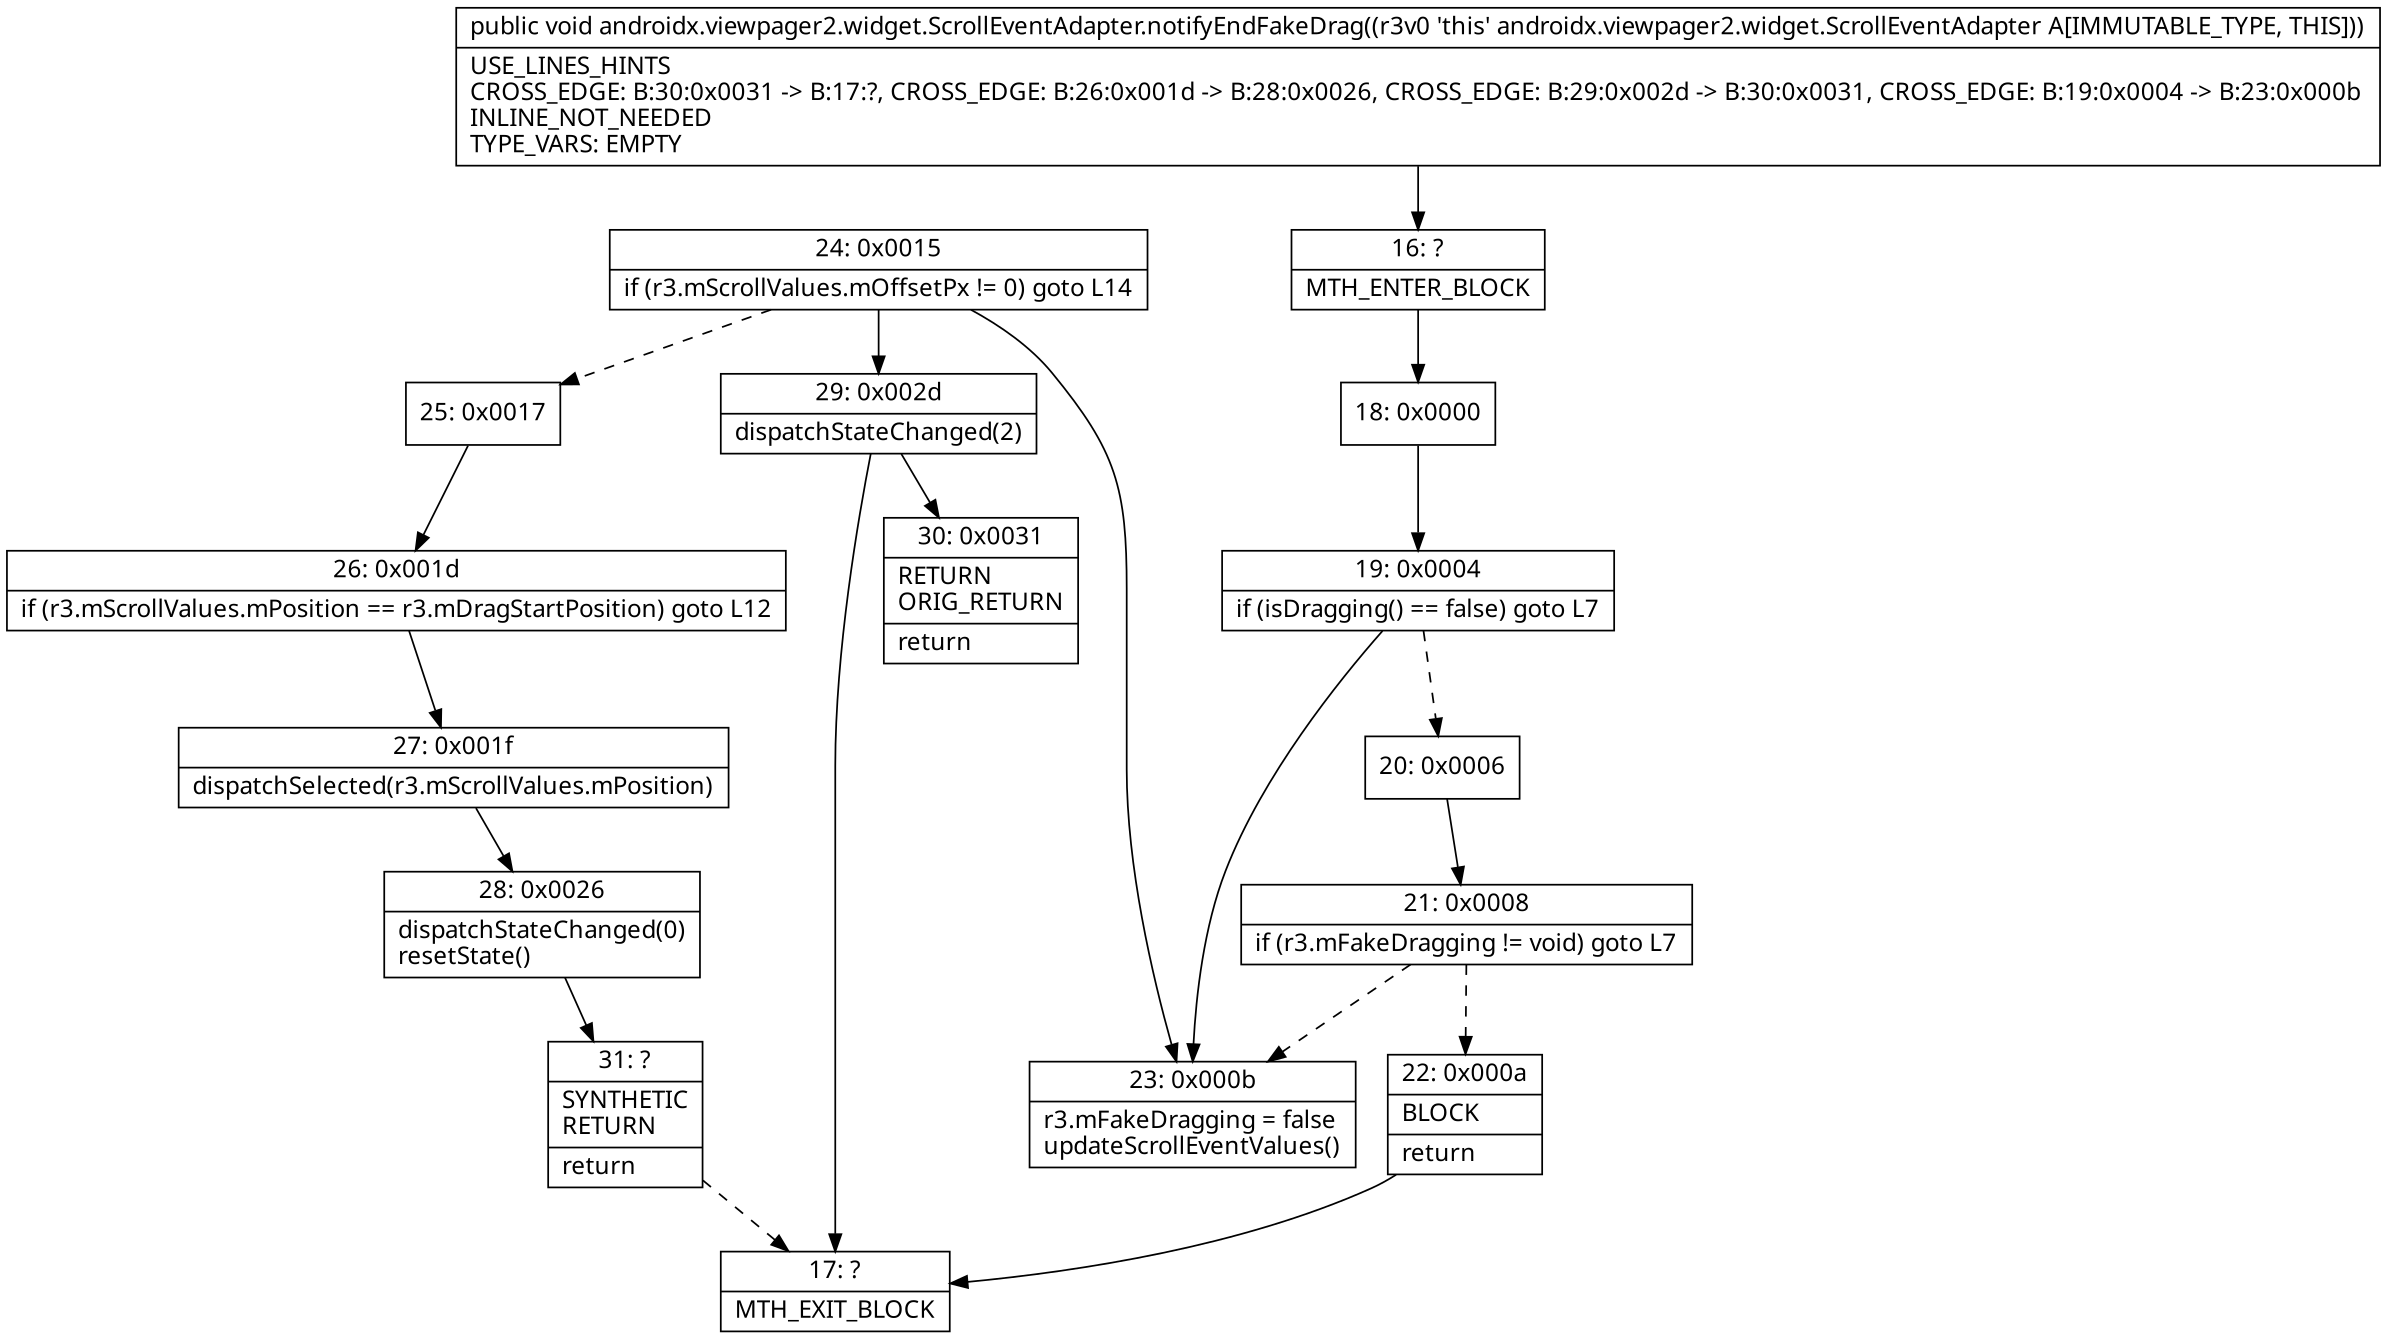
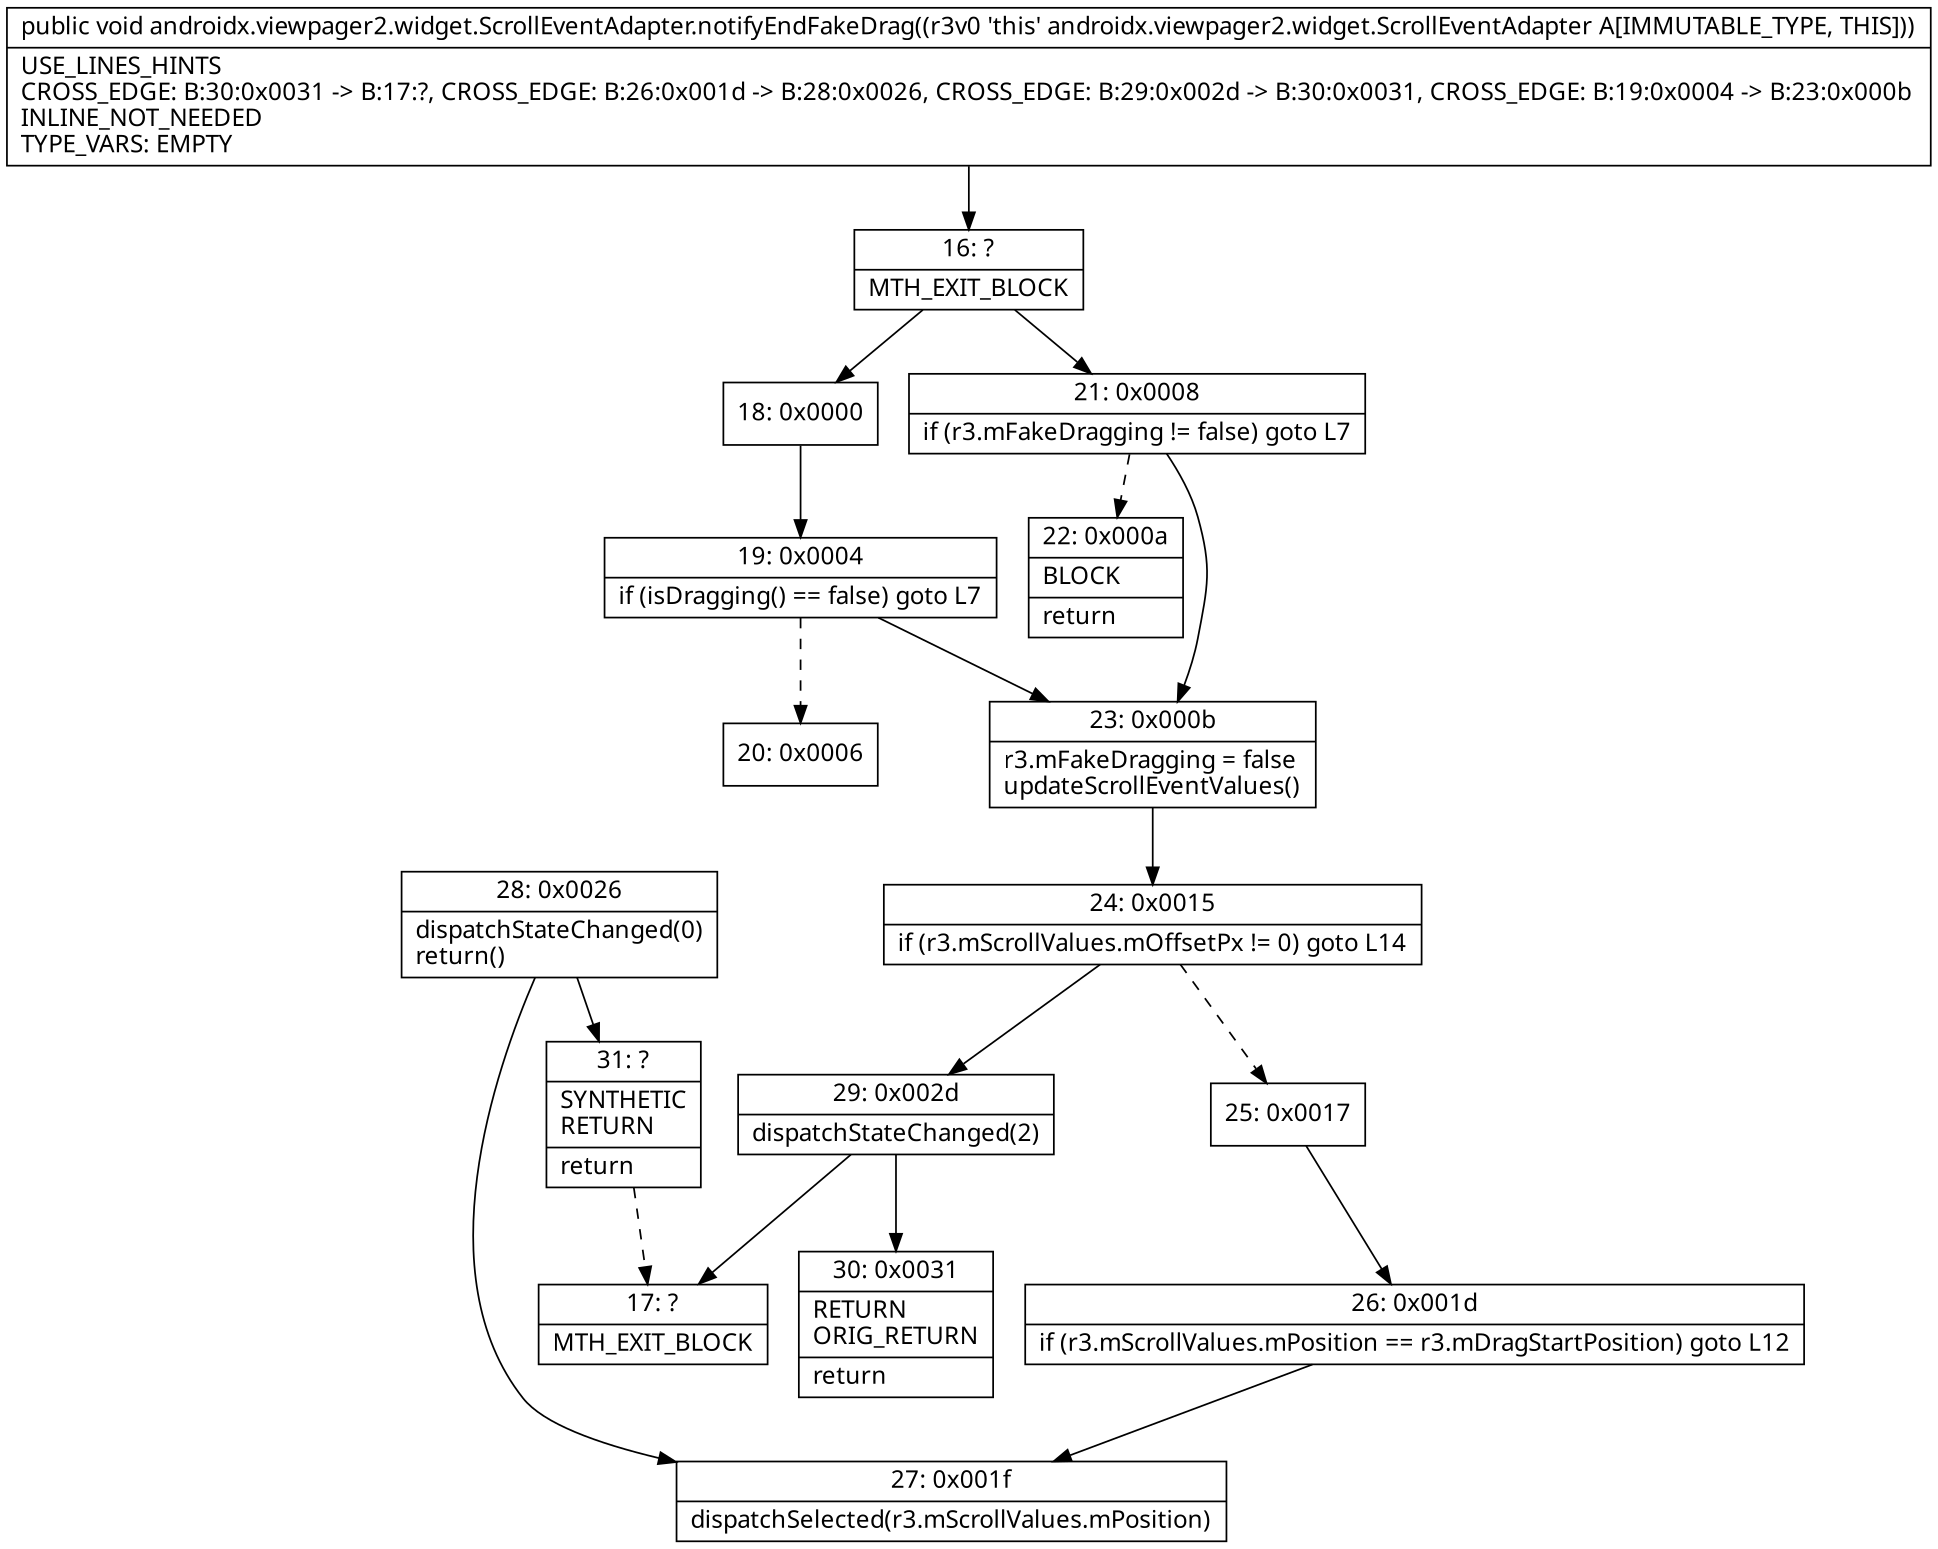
(1418, 289) -> (969, 289)
(1127, 650) -> (1153, 837)
(490, 832) -> (476, 1264)
(1452, 833) -> (1046, 336)
(1467, 944) -> (1137, 433)
(465, 957) -> (461, 957)
(1347, 1008) -> (1207, 567)
(1187, 1247) -> none
